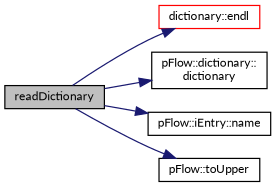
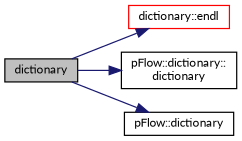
(55, 97) -> (41, 70)
(209, 124) -> none
(209, 170) -> (179, 124)
